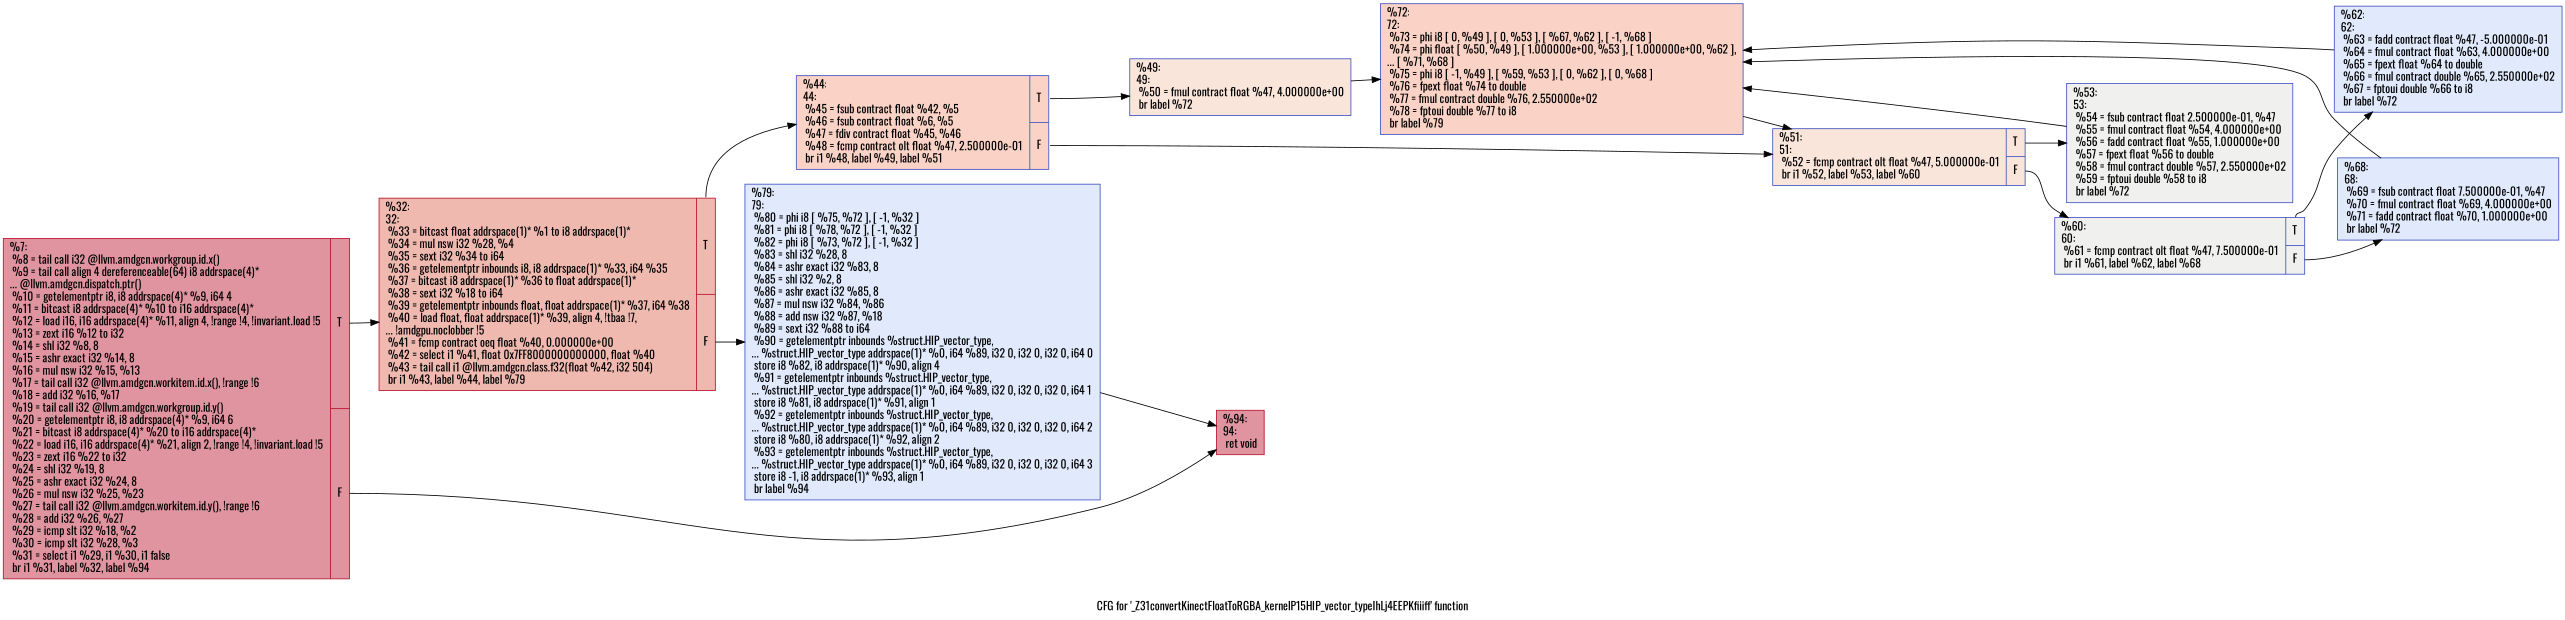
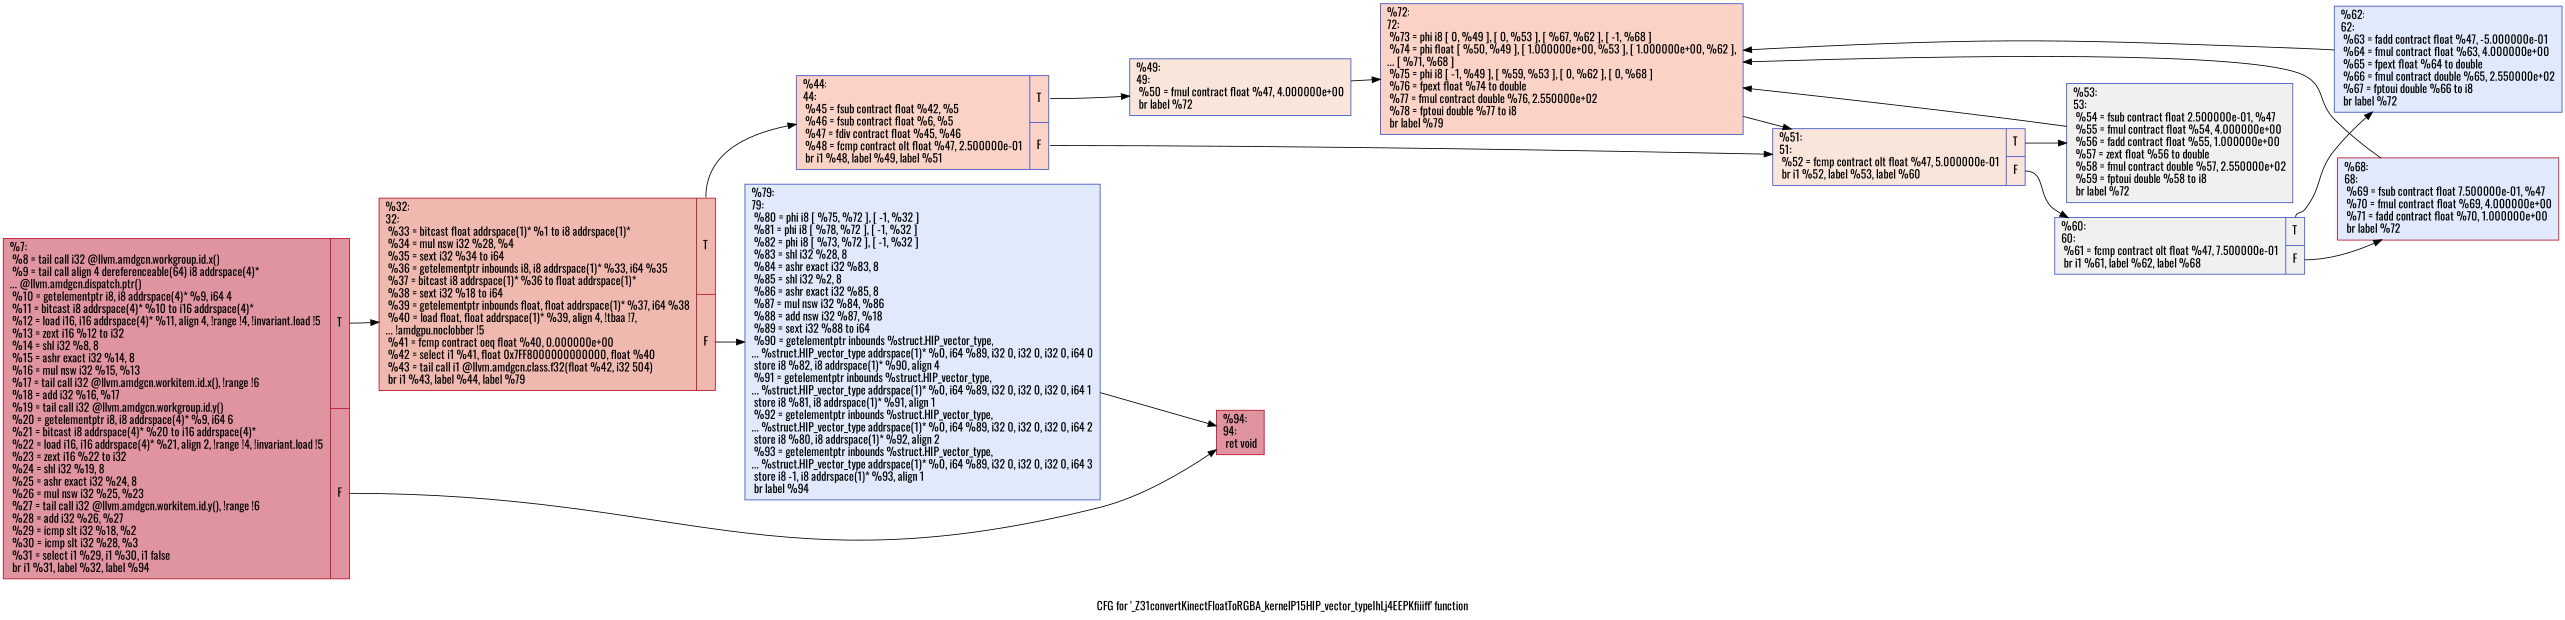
(2144, 155) -> (2141, 155)
(2448, 199) -> (2448, 199)
